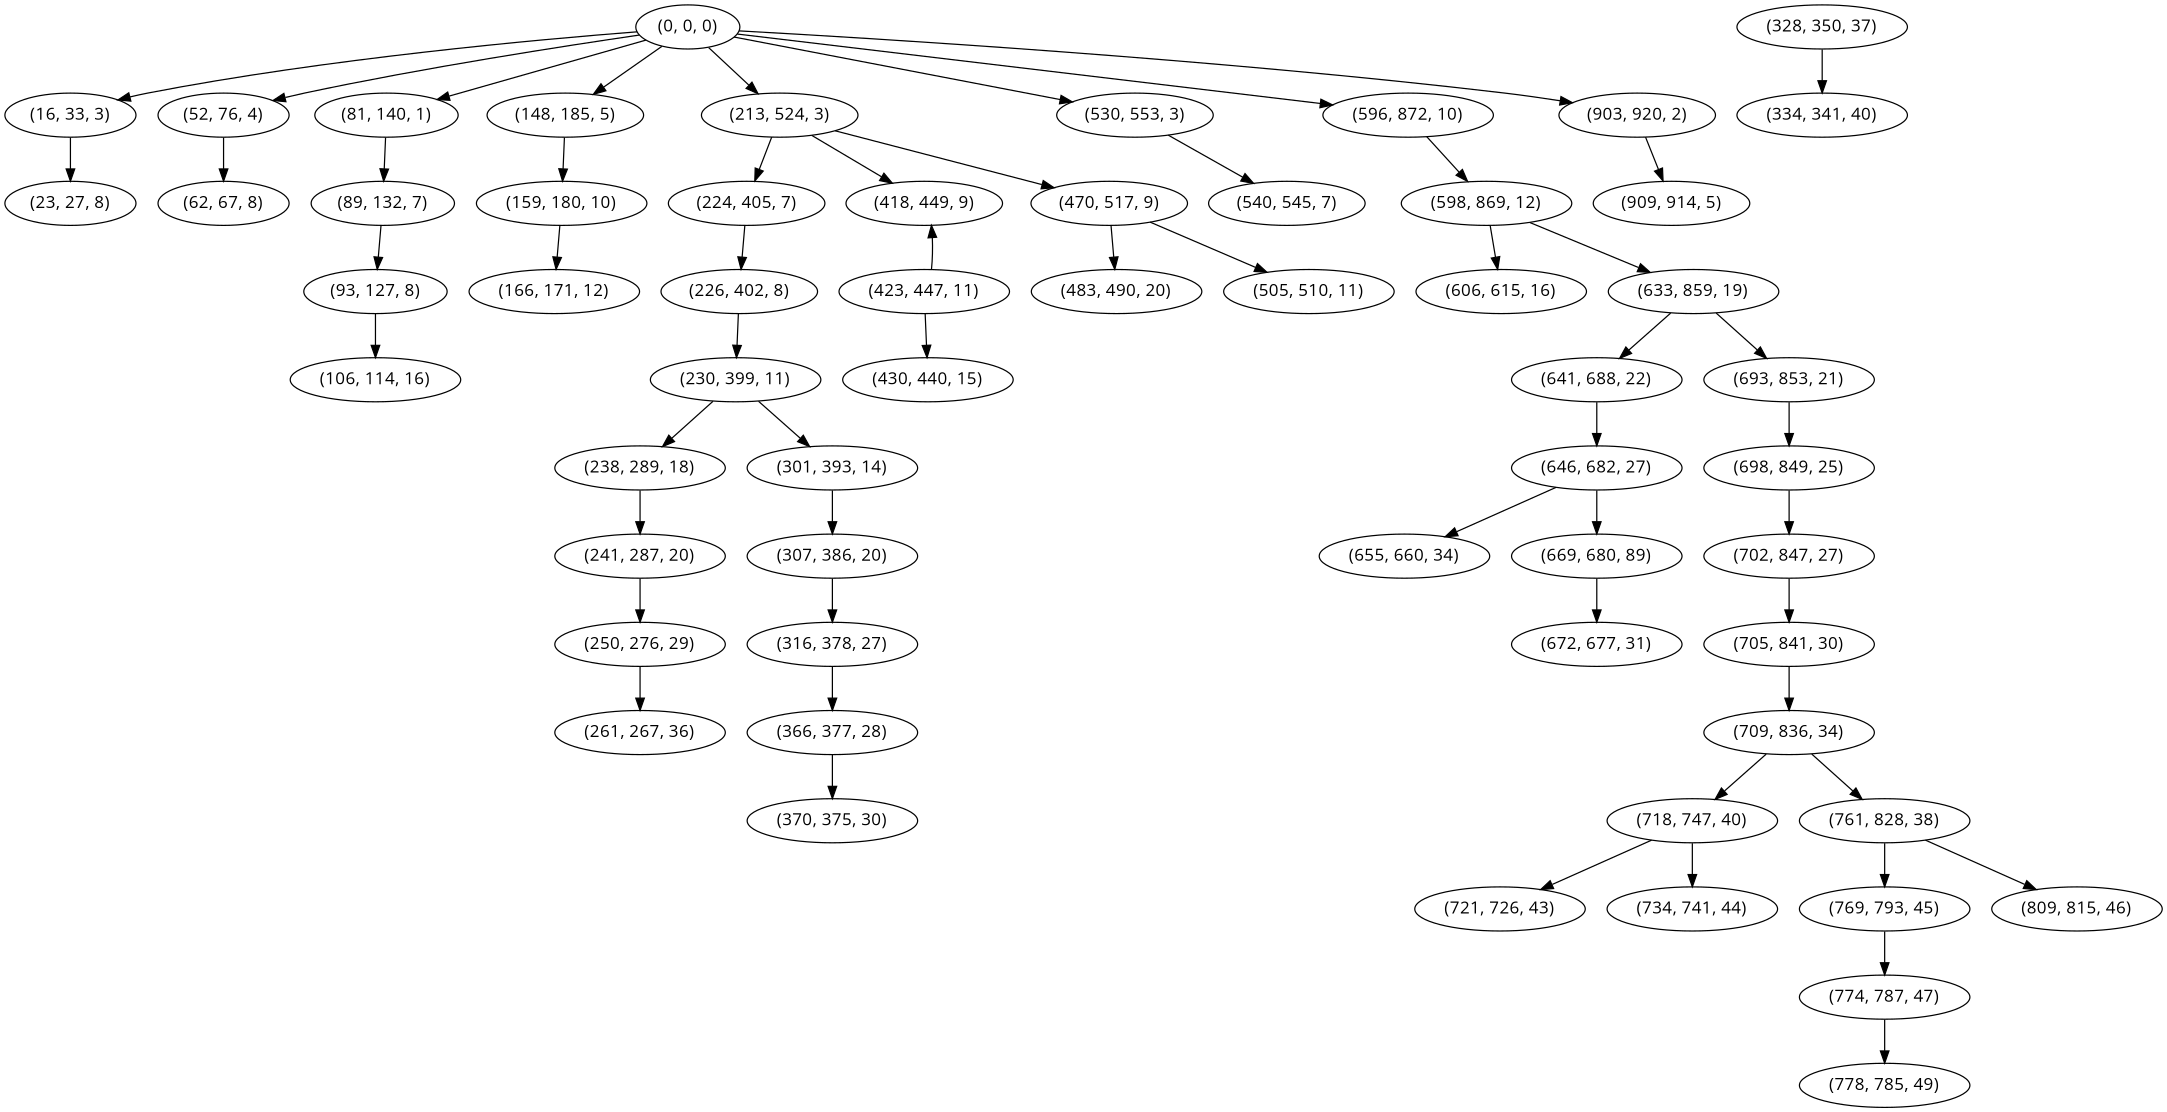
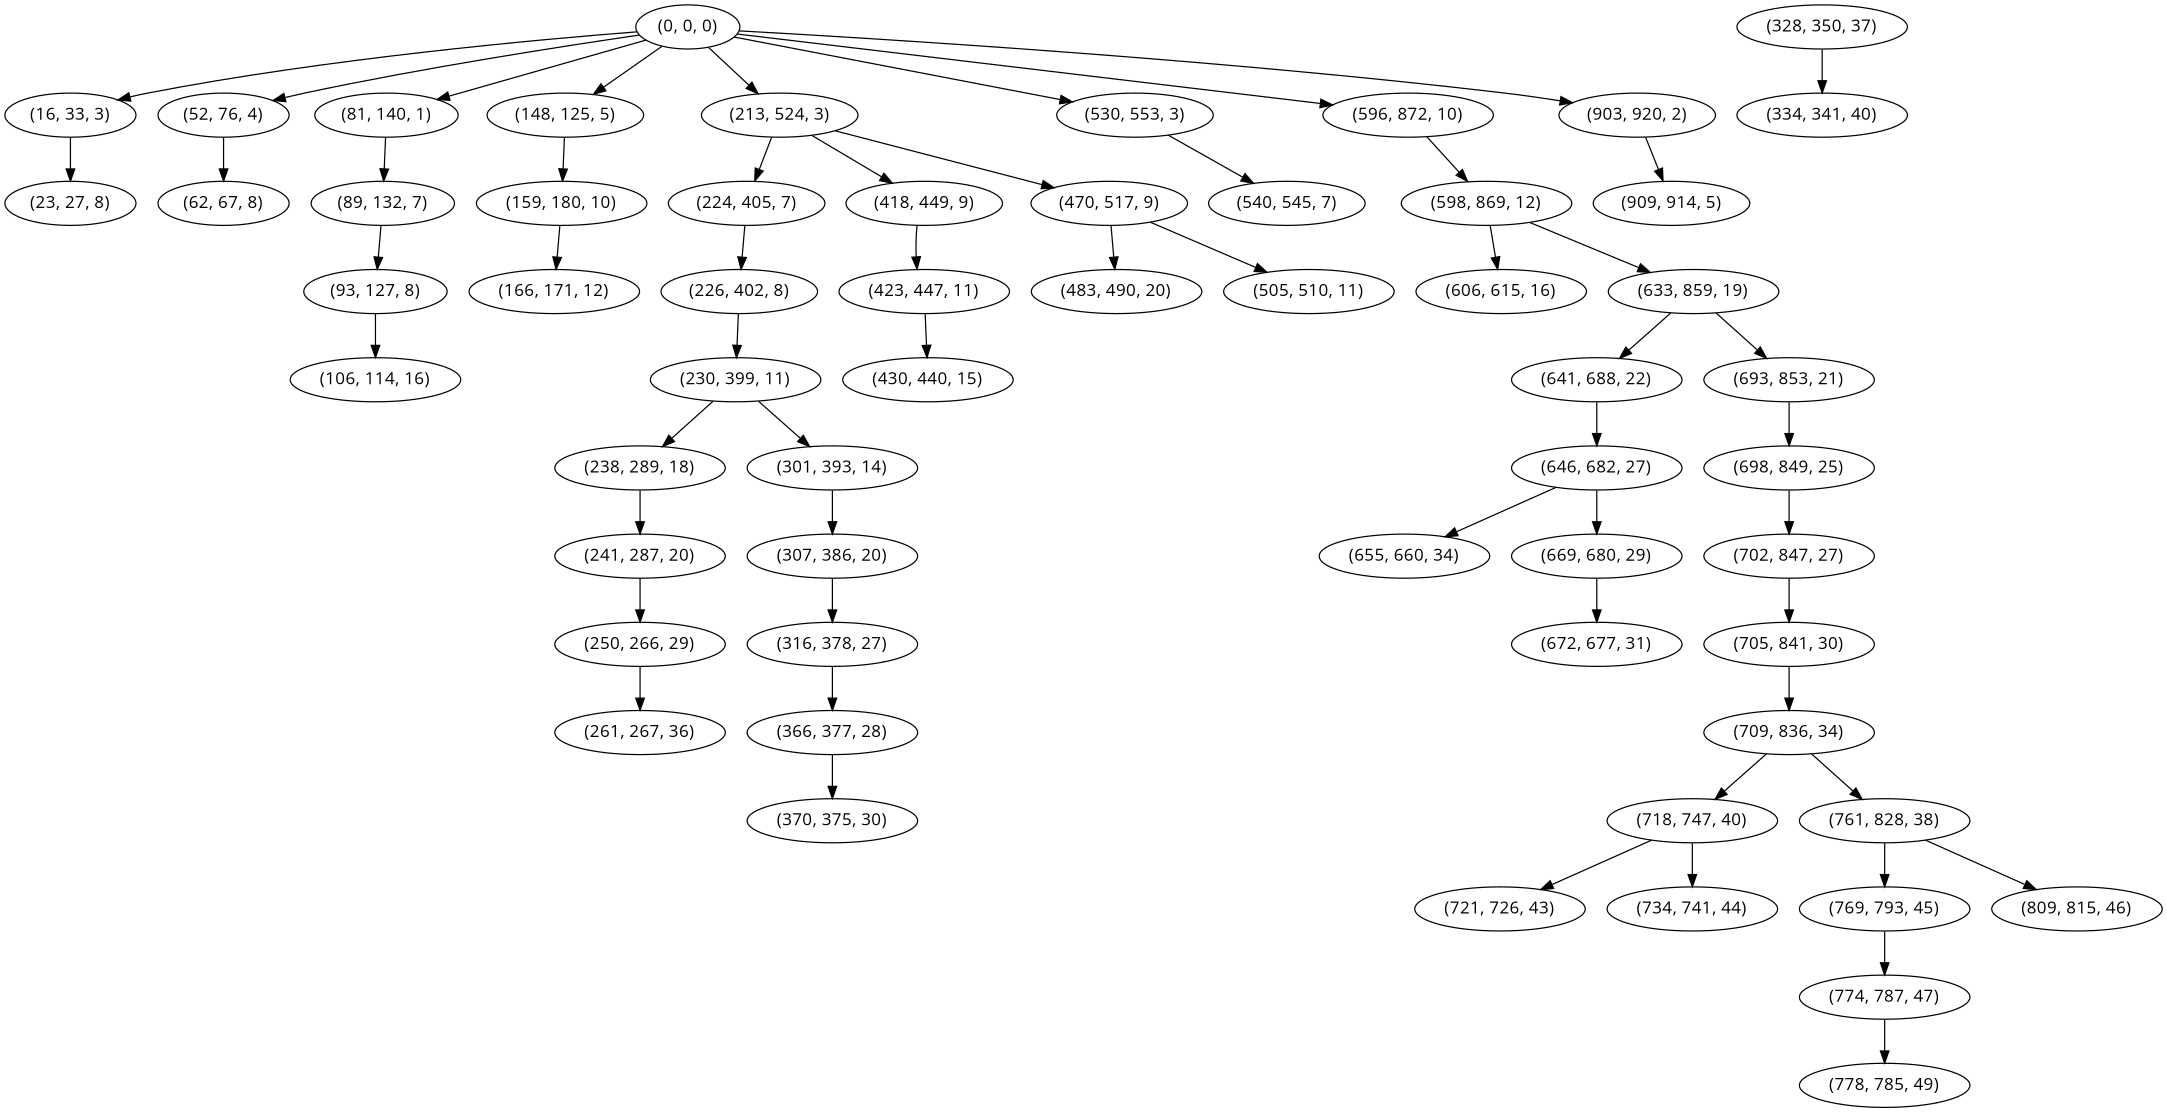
(565, 115) -> (565, 115)
(932, 253) -> (916, 241)
(1597, 556) -> (1597, 556)
(640, 644) -> (640, 644)
